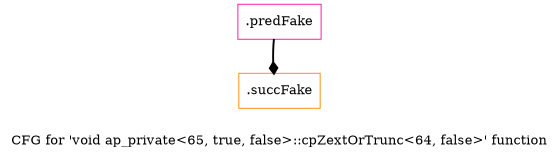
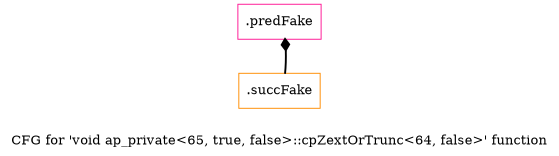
(273, 51) -> (286, 62)
